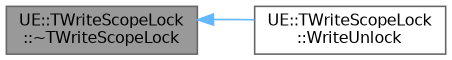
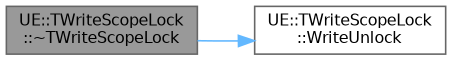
(234, 20) -> (218, 41)
